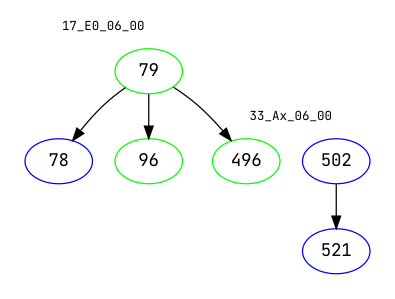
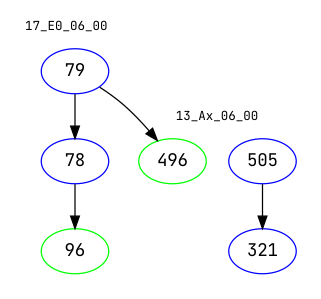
(149, 71) -> (75, 71)
(149, 110) -> (75, 200)
(291, 117) -> (218, 117)
(336, 161) -> (262, 161)
(336, 251) -> (262, 251)
